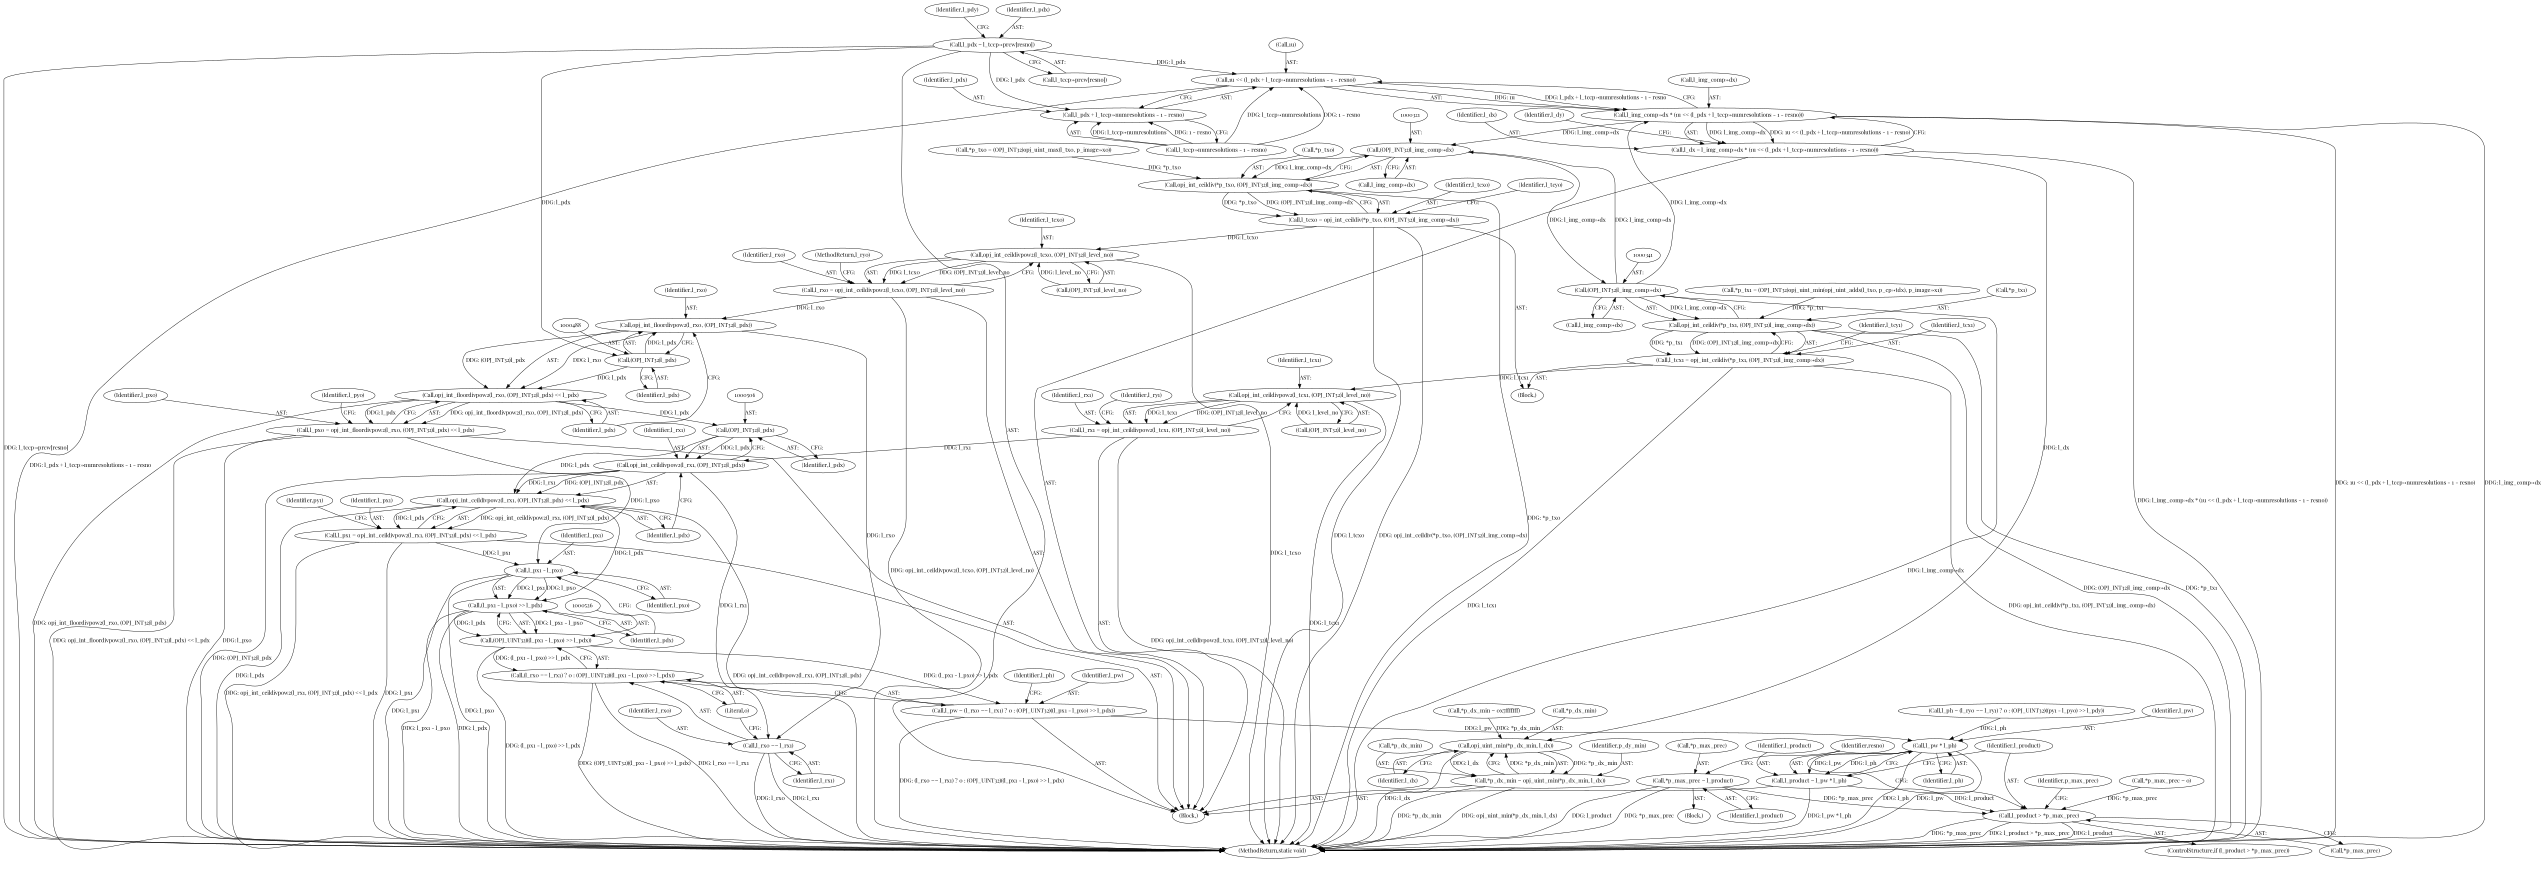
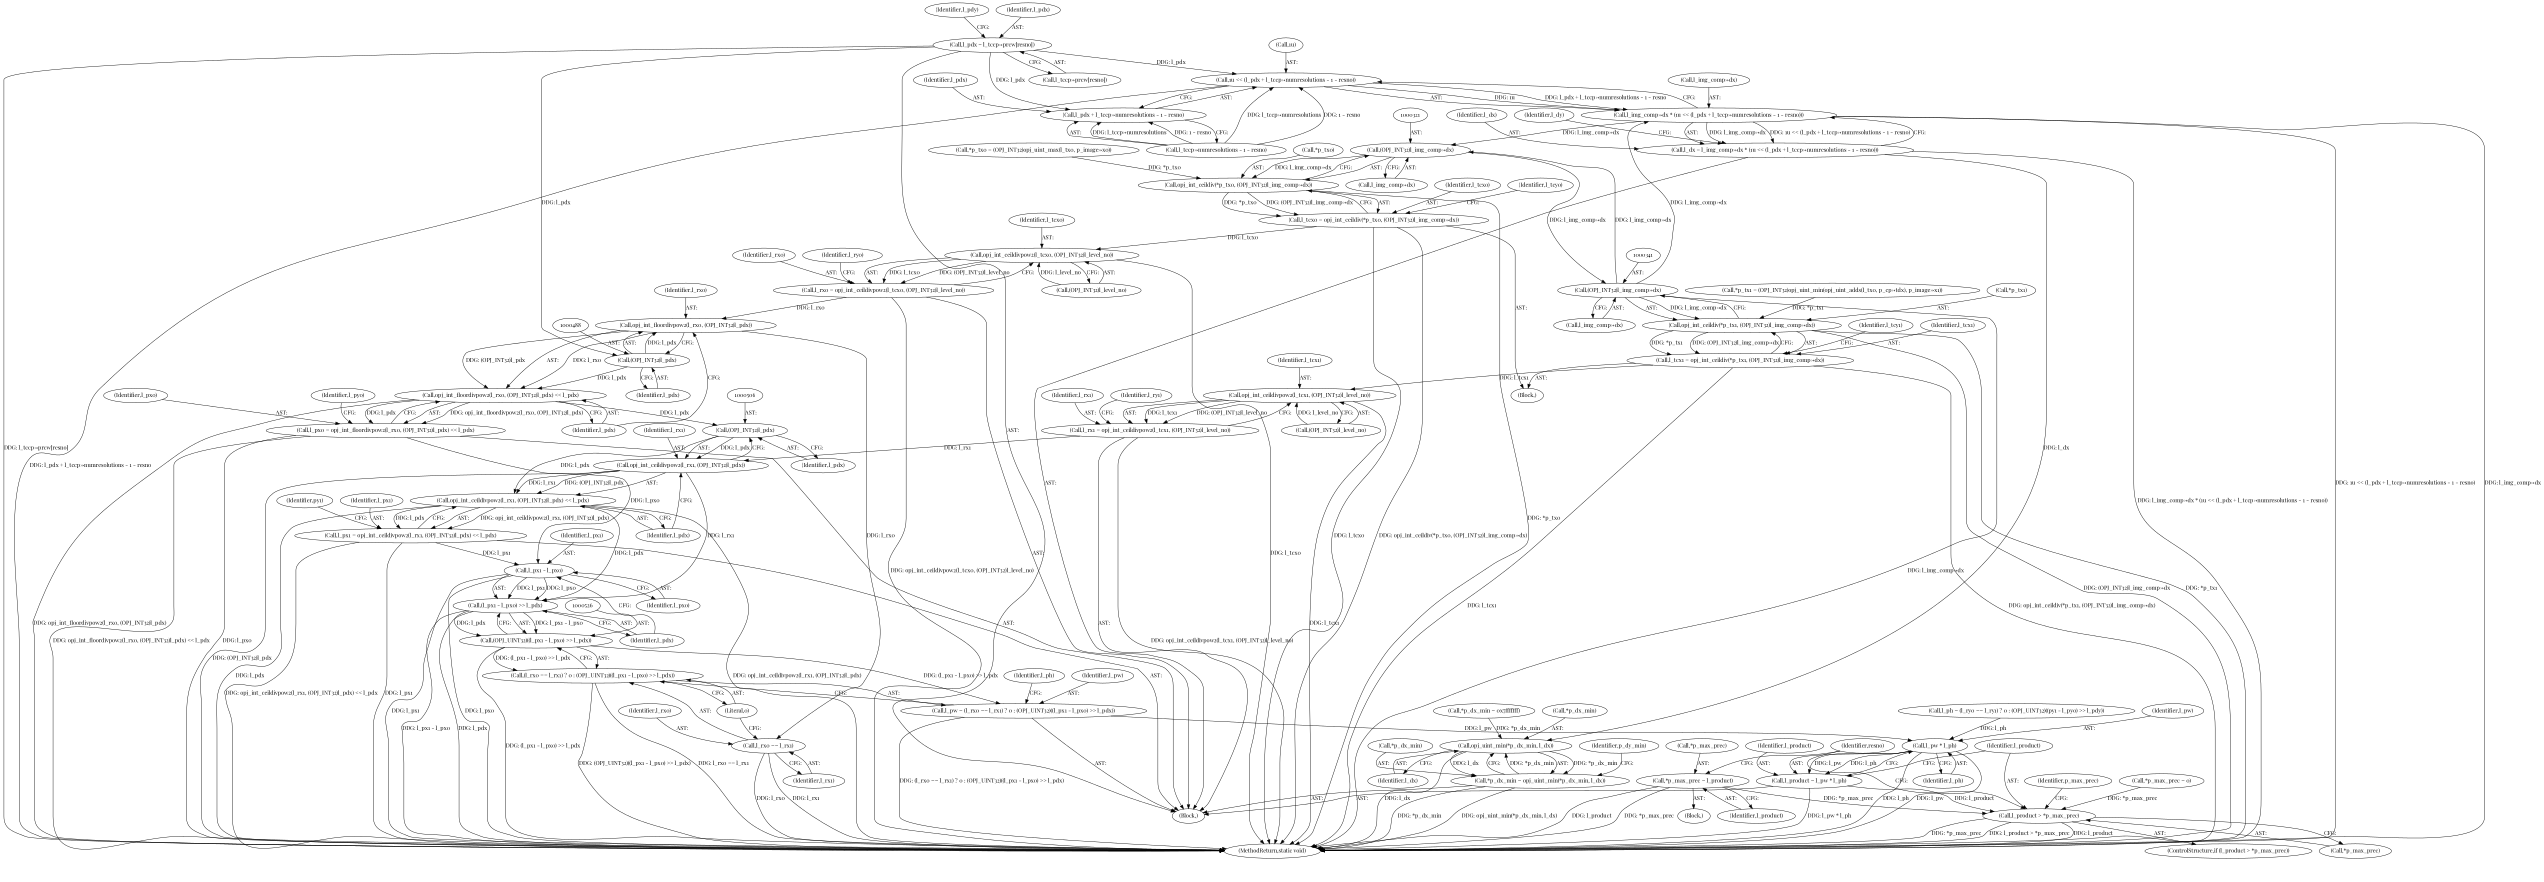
(842, 255) -> (842, 255)
(719, 607) -> (671, 582)
(1628, 763) -> (1628, 763)
